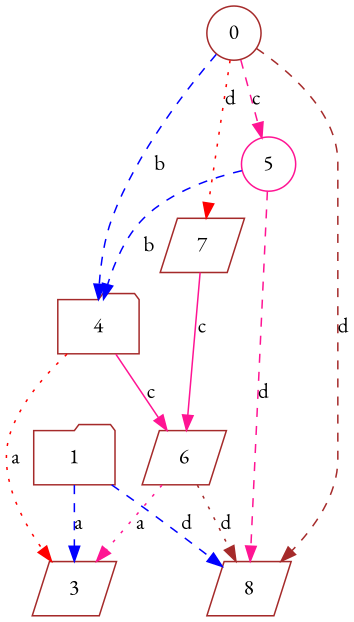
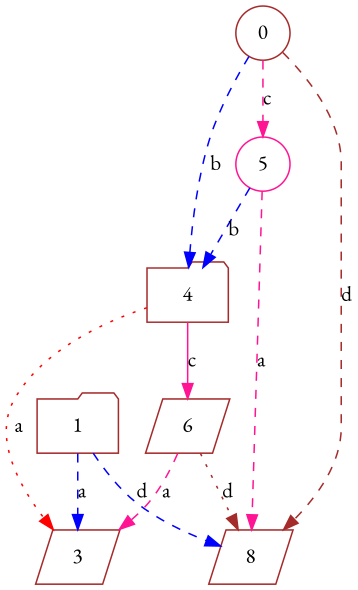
(202, 245) -> none
(263, 392) -> (261, 361)
(134, 517) -> (158, 490)
